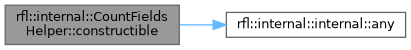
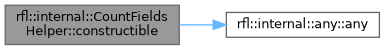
(316, 25) -> (303, 25)
